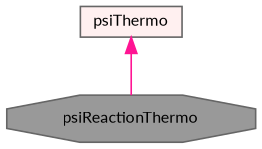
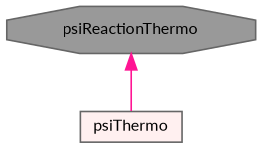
(131, 74) -> (131, 90)
